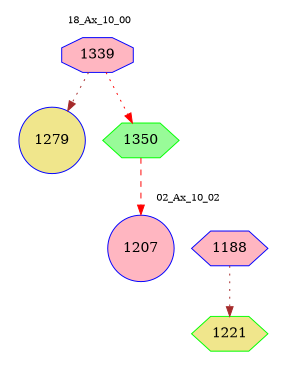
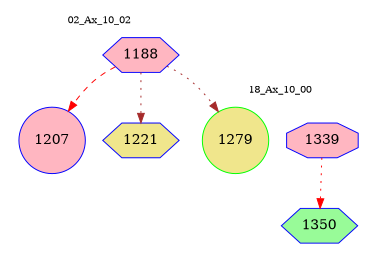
(80, 87) -> (201, 90)
(52, 140) -> (236, 140)
(141, 140) -> (320, 226)
(141, 175) -> (92, 82)
(230, 334) -> (141, 140)
